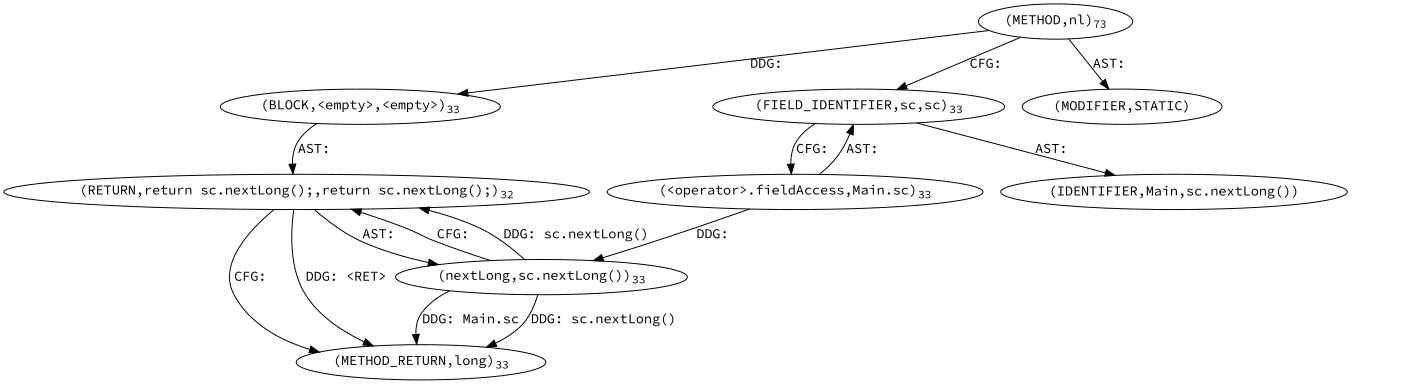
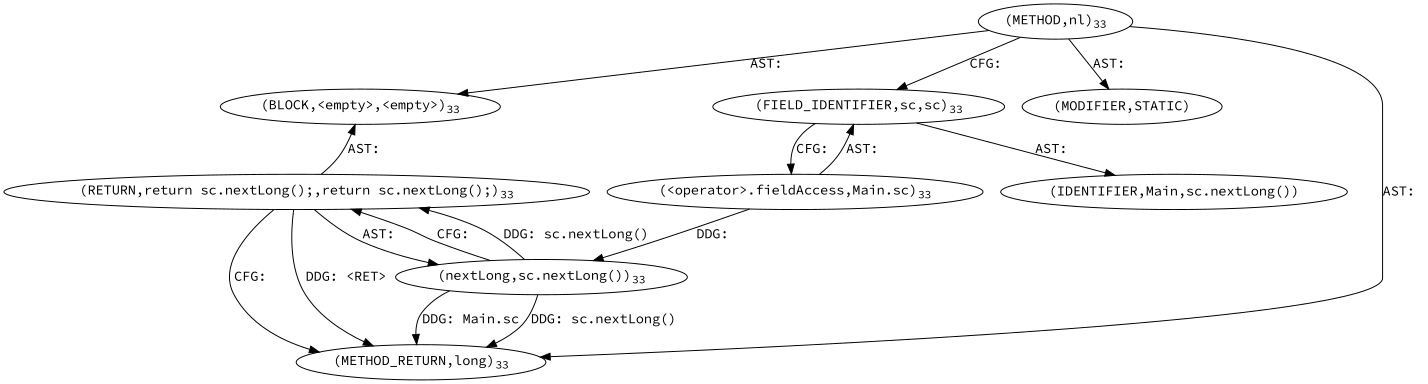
(1100, 20) -> (1100, 20)
(771, 64) -> (771, 64)
(299, 140) -> (339, 156)
(507, 190) -> (507, 190)
none -> (1193, 318)
